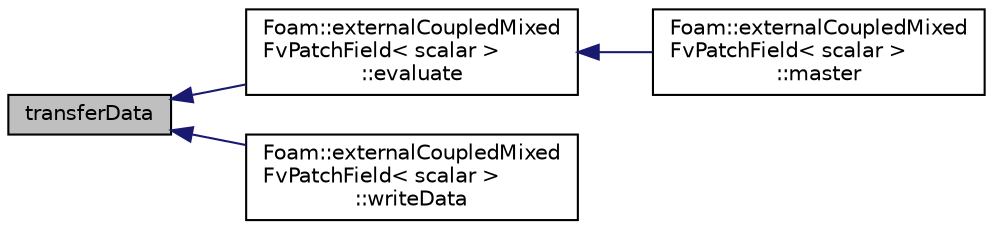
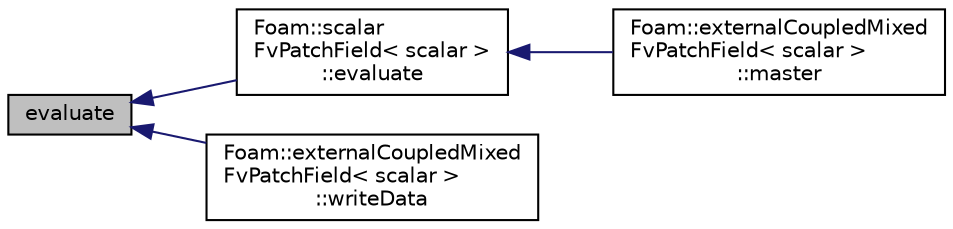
(412, 52) -> (372, 52)
(90, 115) -> (70, 115)
